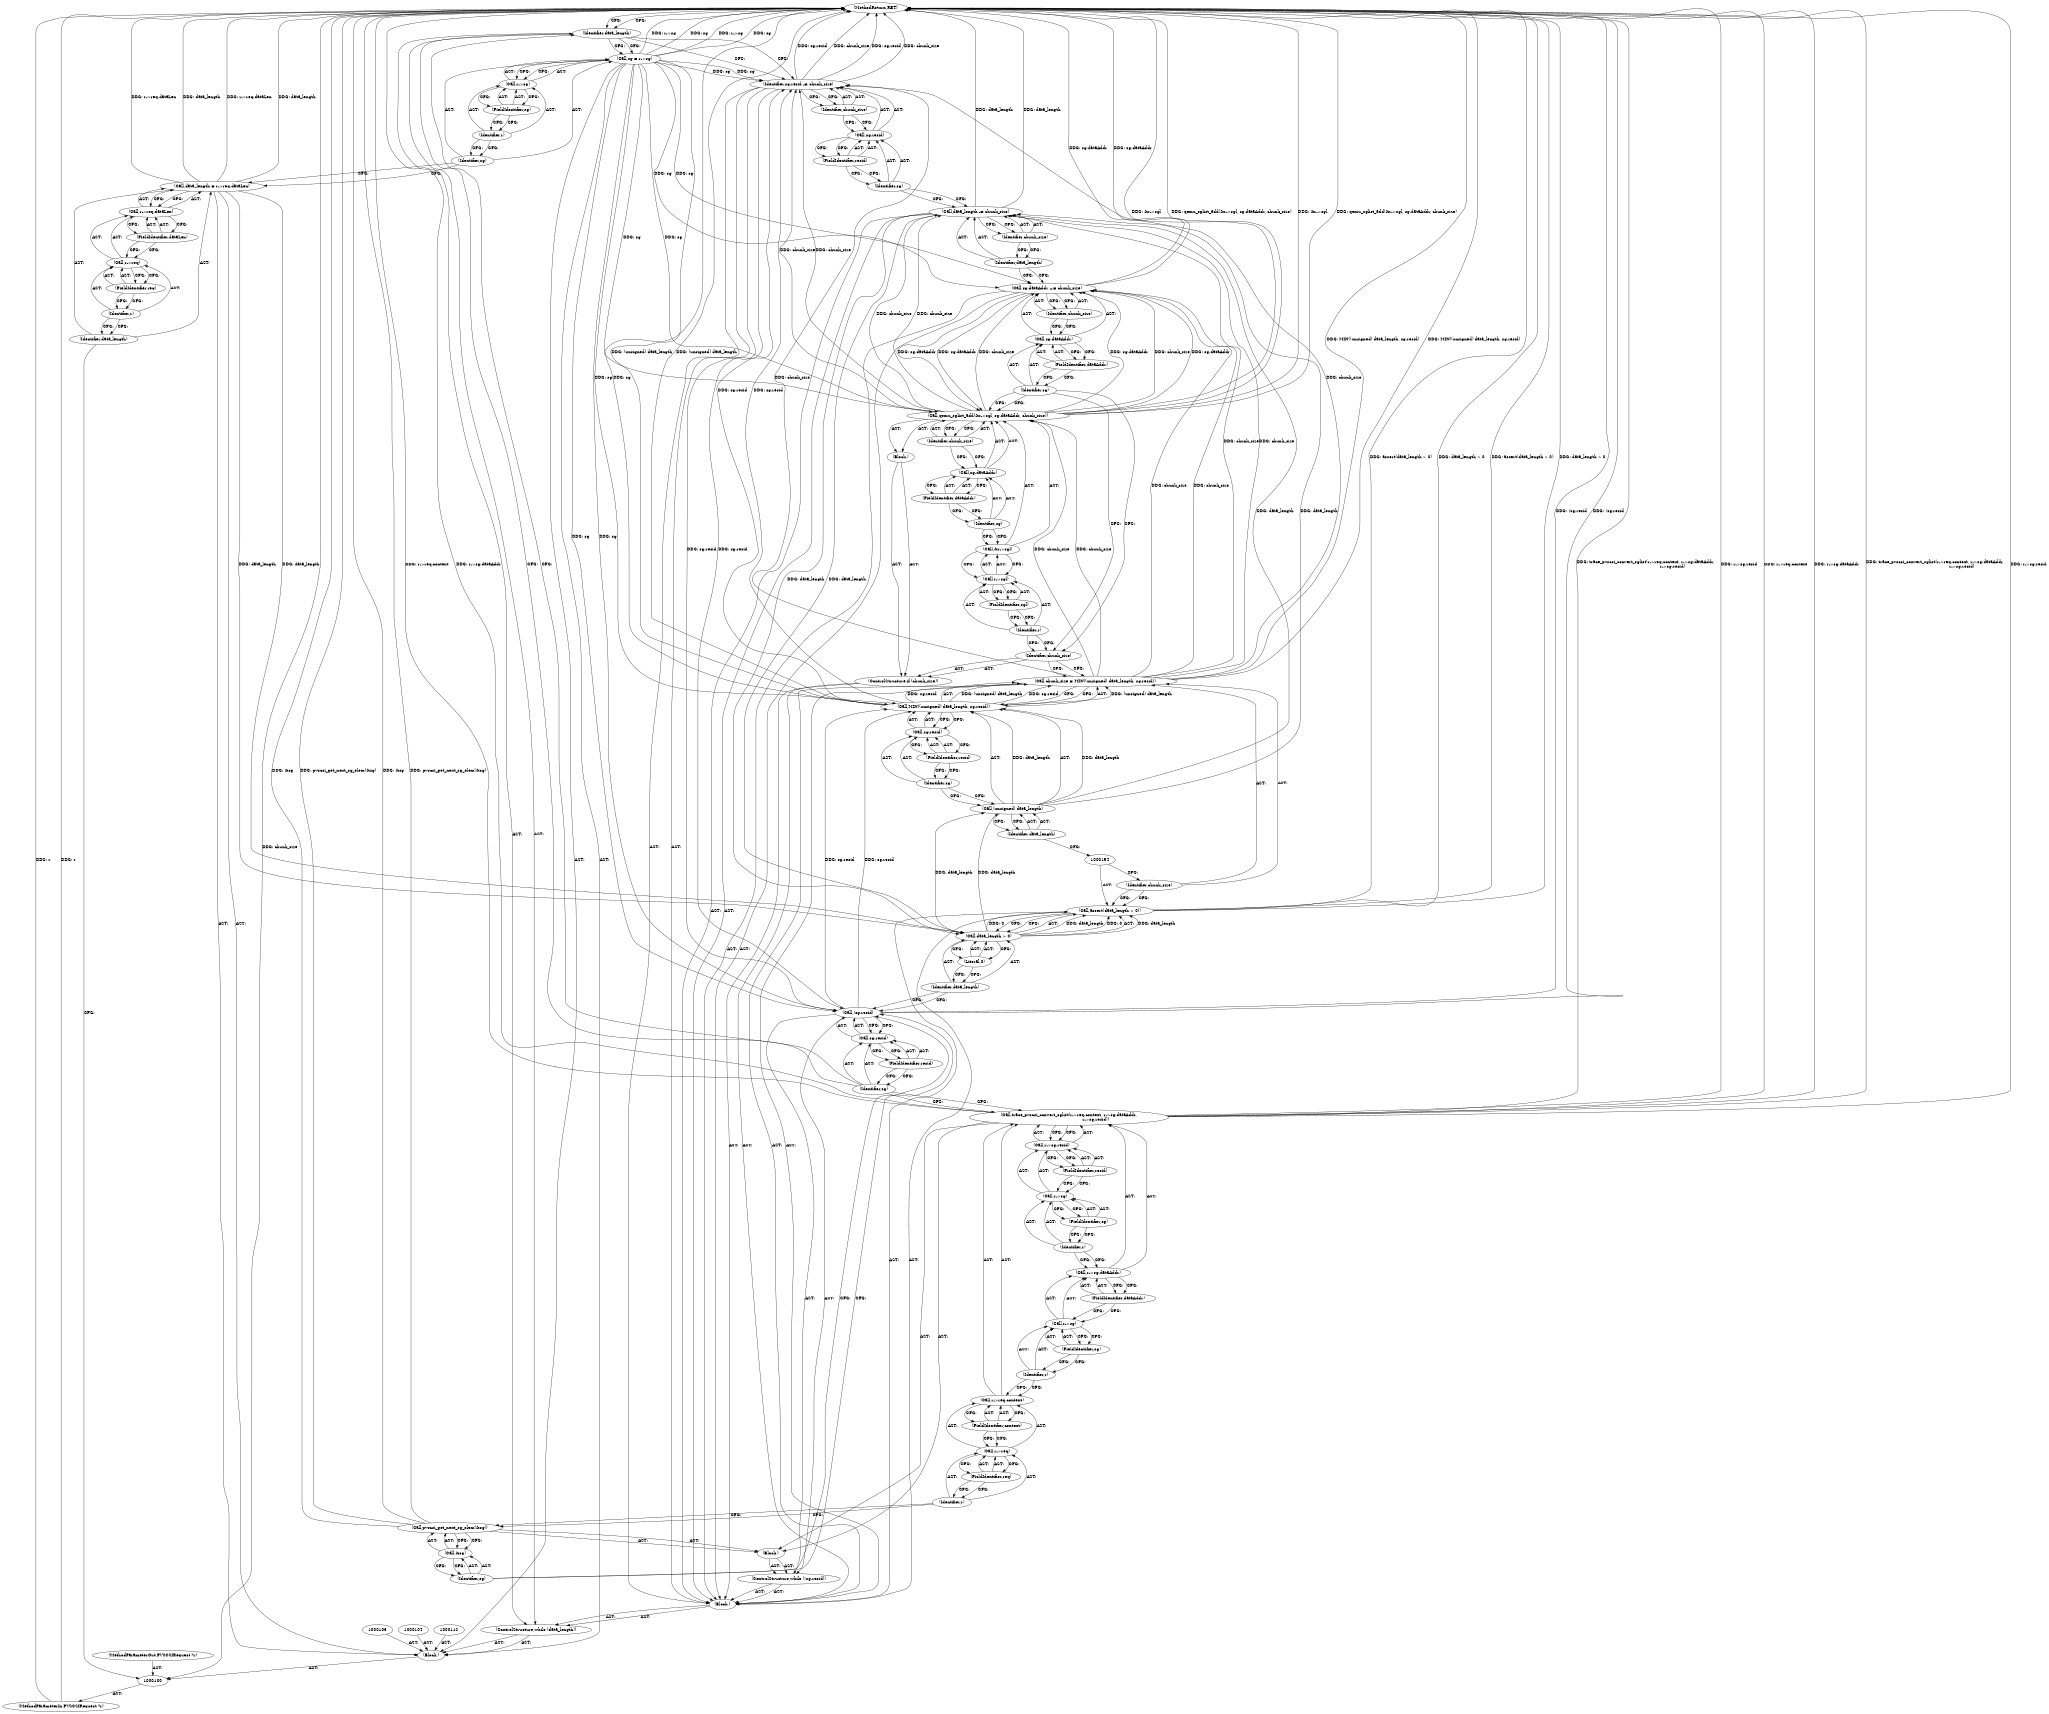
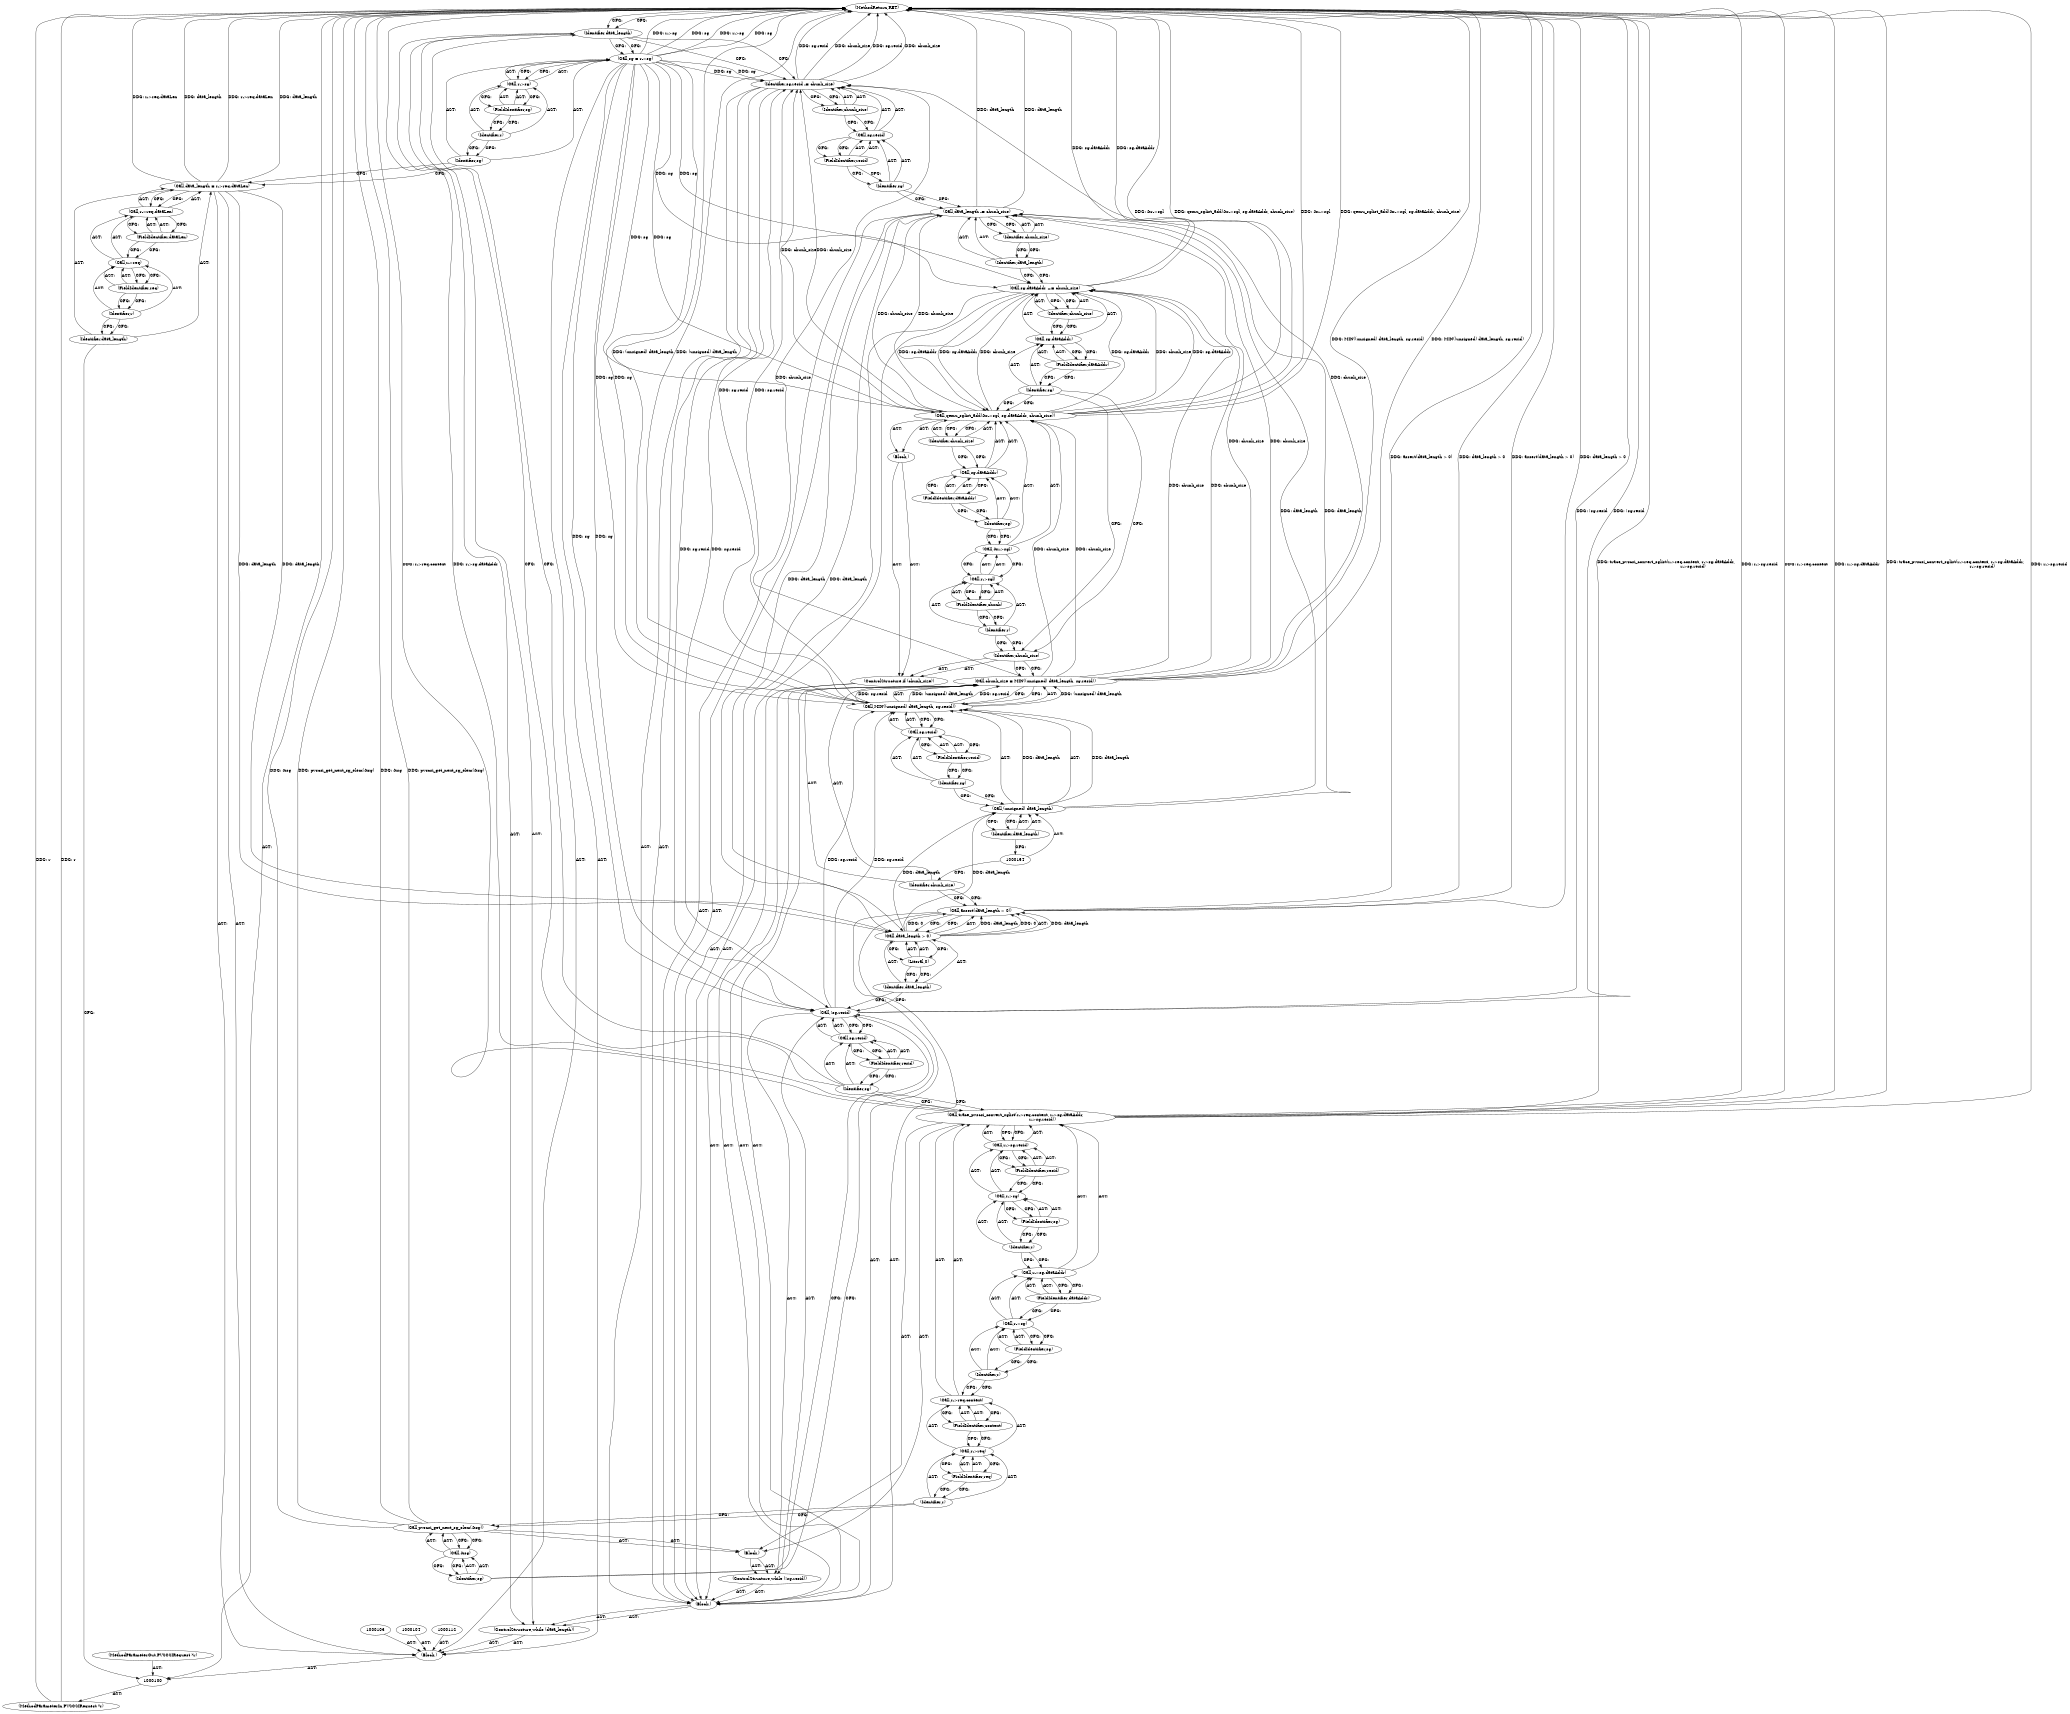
(1009, 605) -> (979, 605)
(280, 847) -> (268, 847)
(1101, 884) -> (1052, 839)
